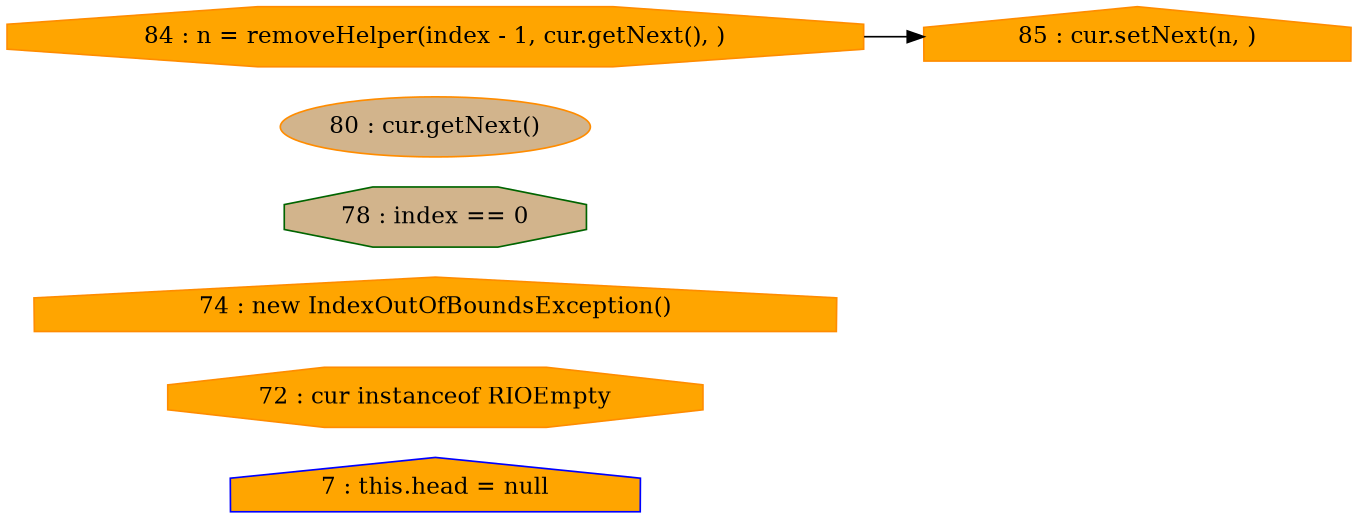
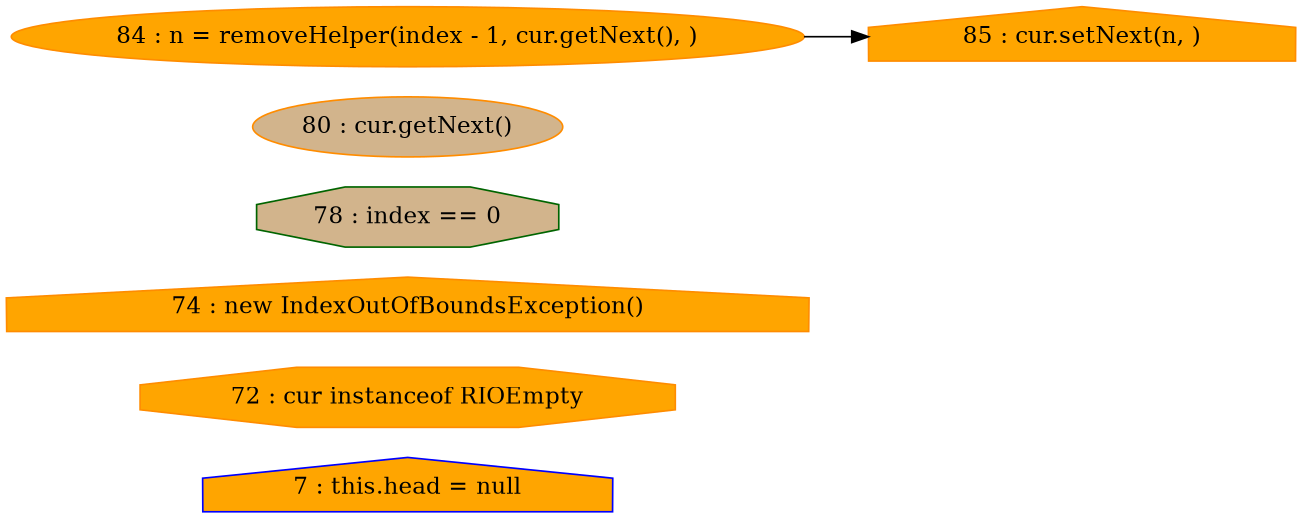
(435, 37) -> (408, 37)
